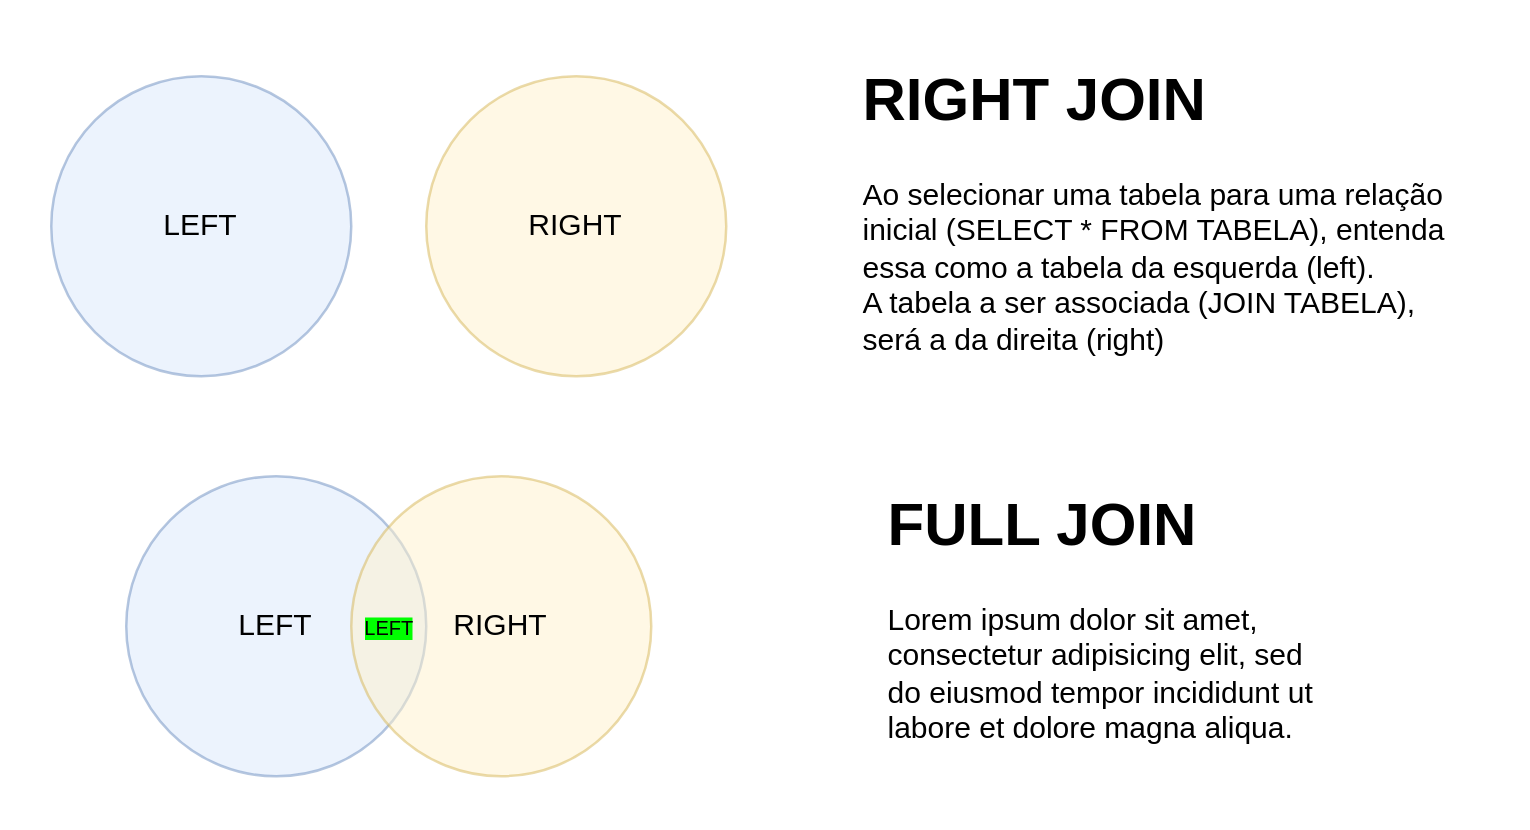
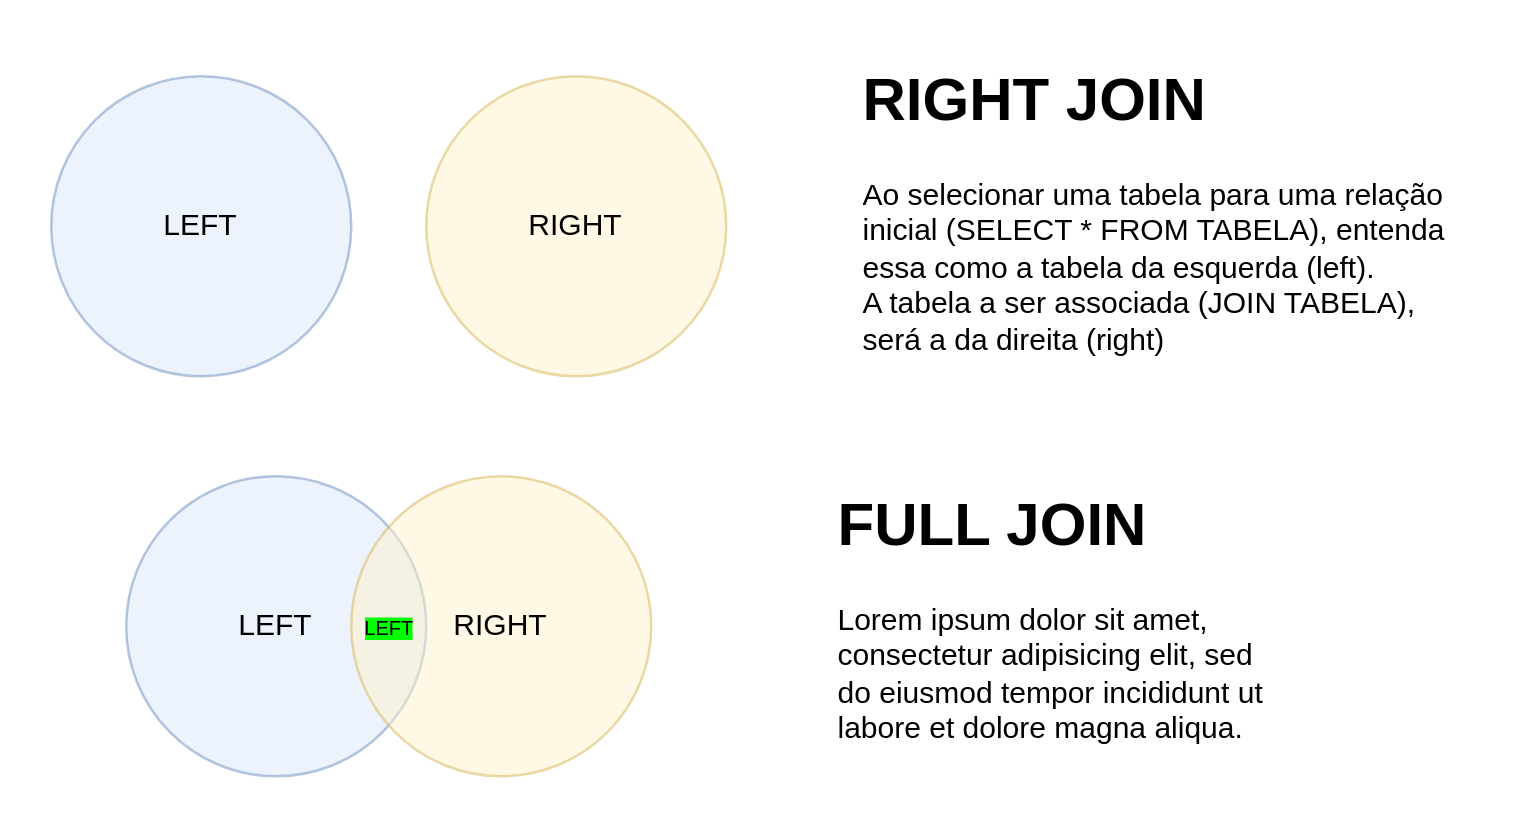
(1114, 626) -> (1064, 626)
